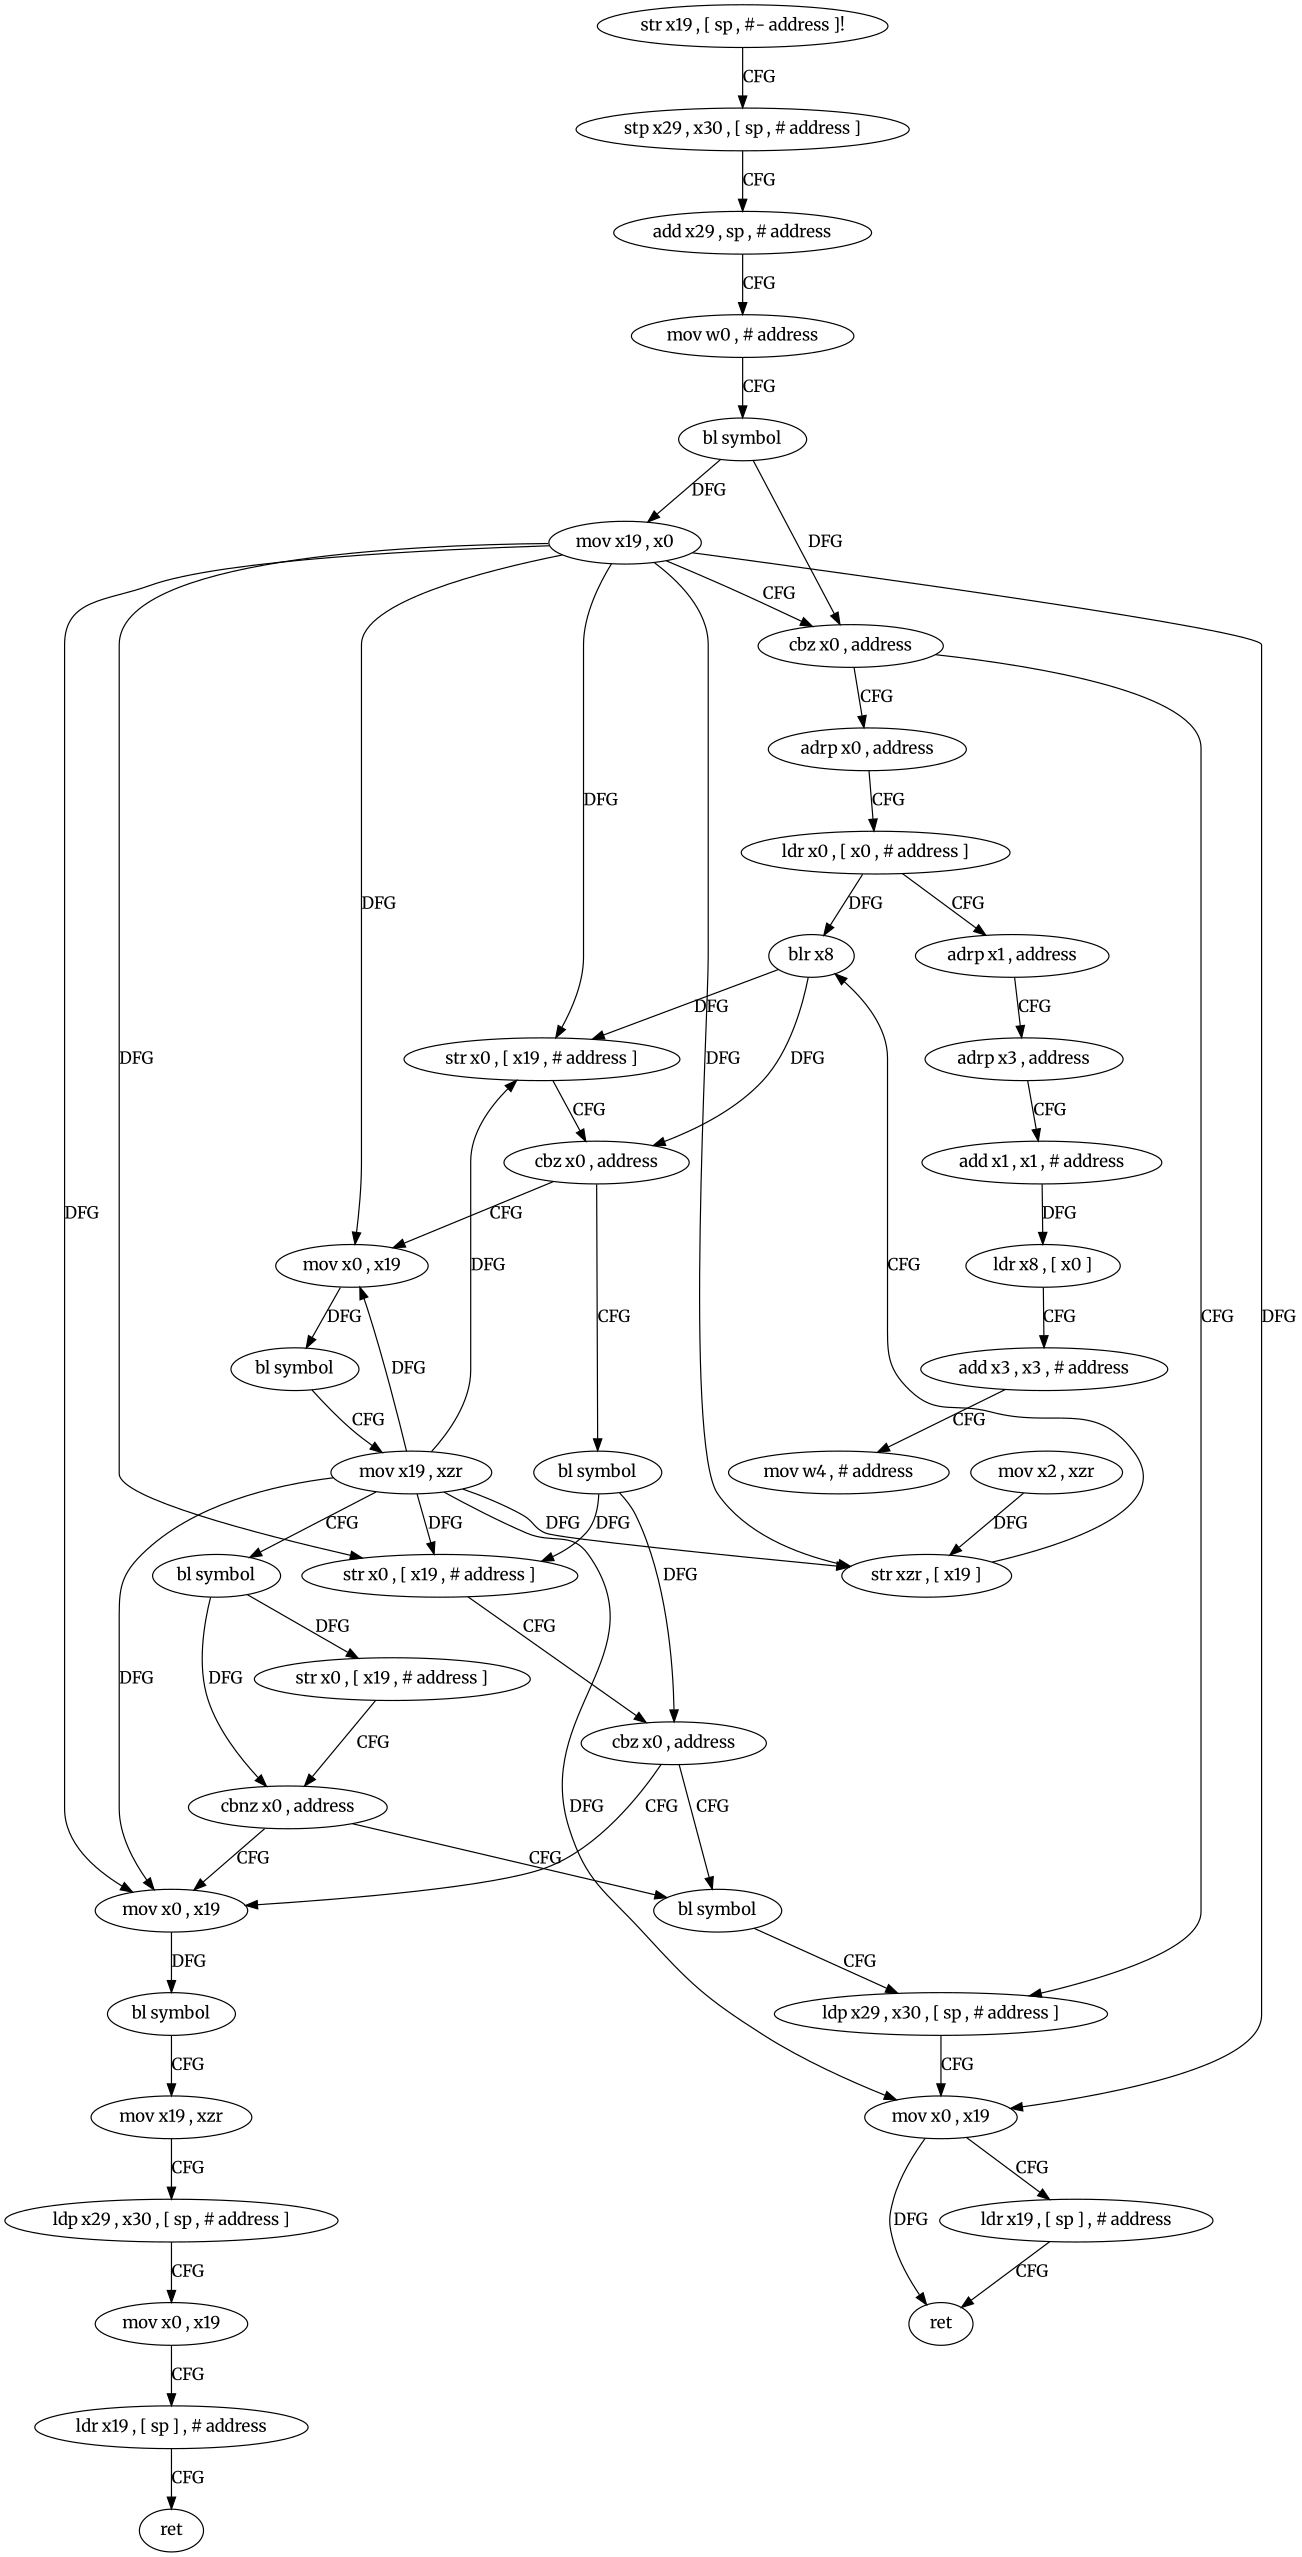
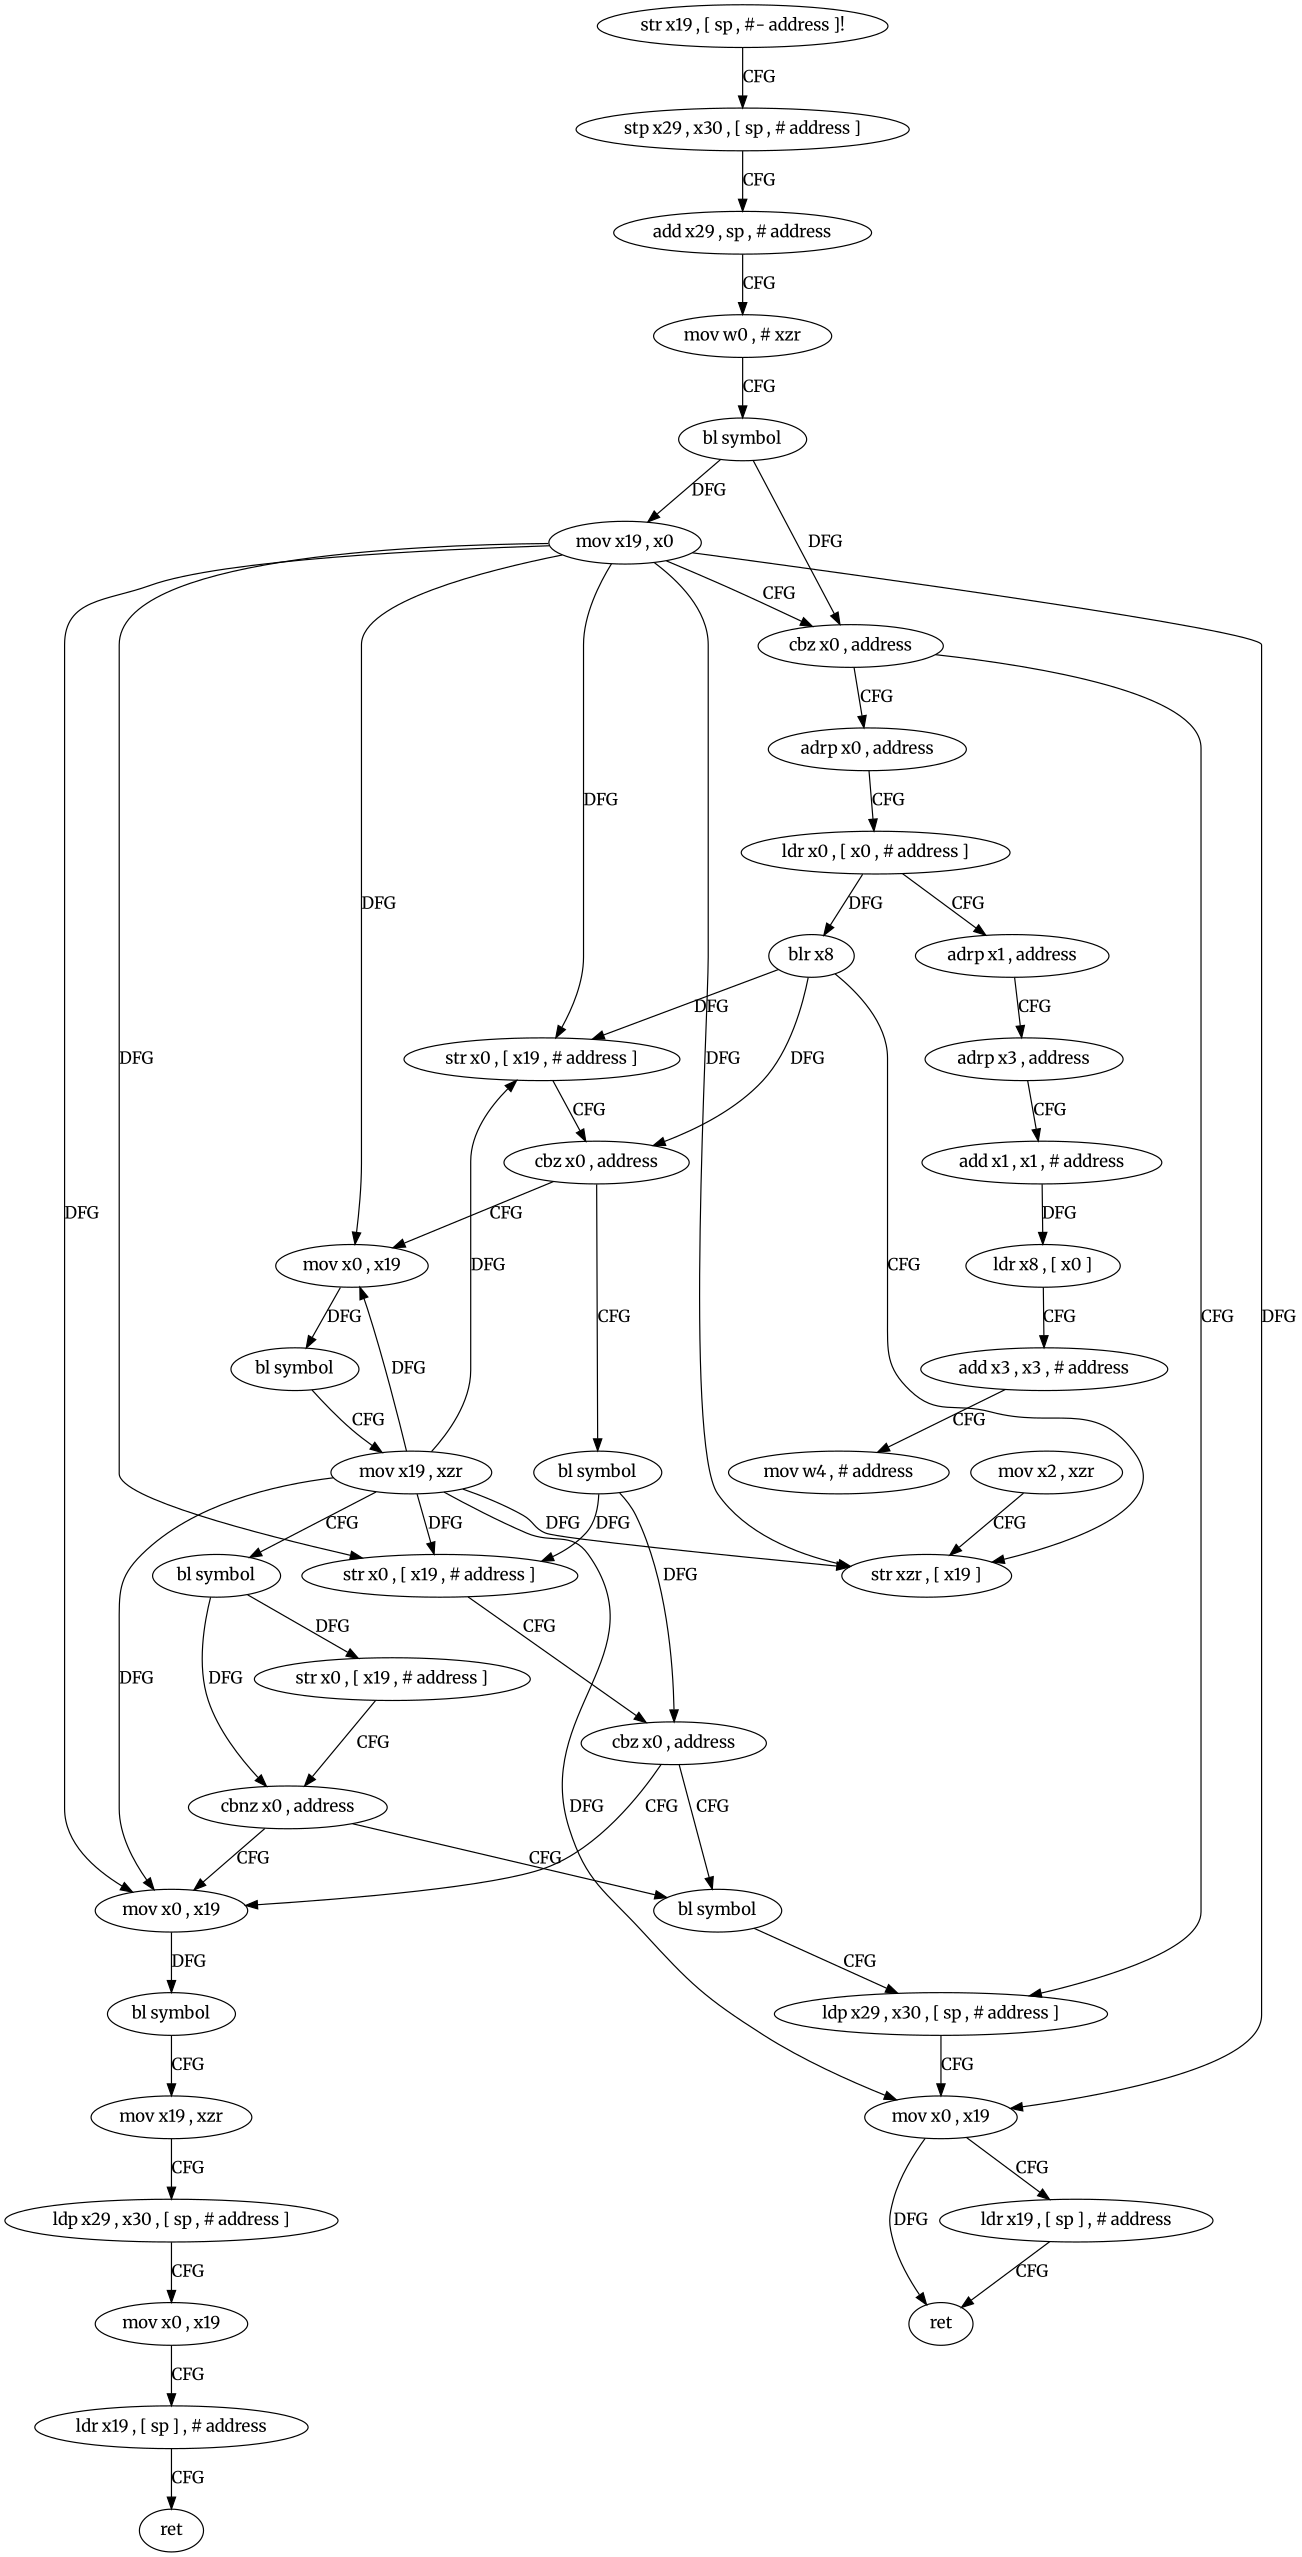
(743, 336) -> (743, 336)
(918, 1397) -> (909, 1389)
(1011, 1524) -> (1010, 1524)
